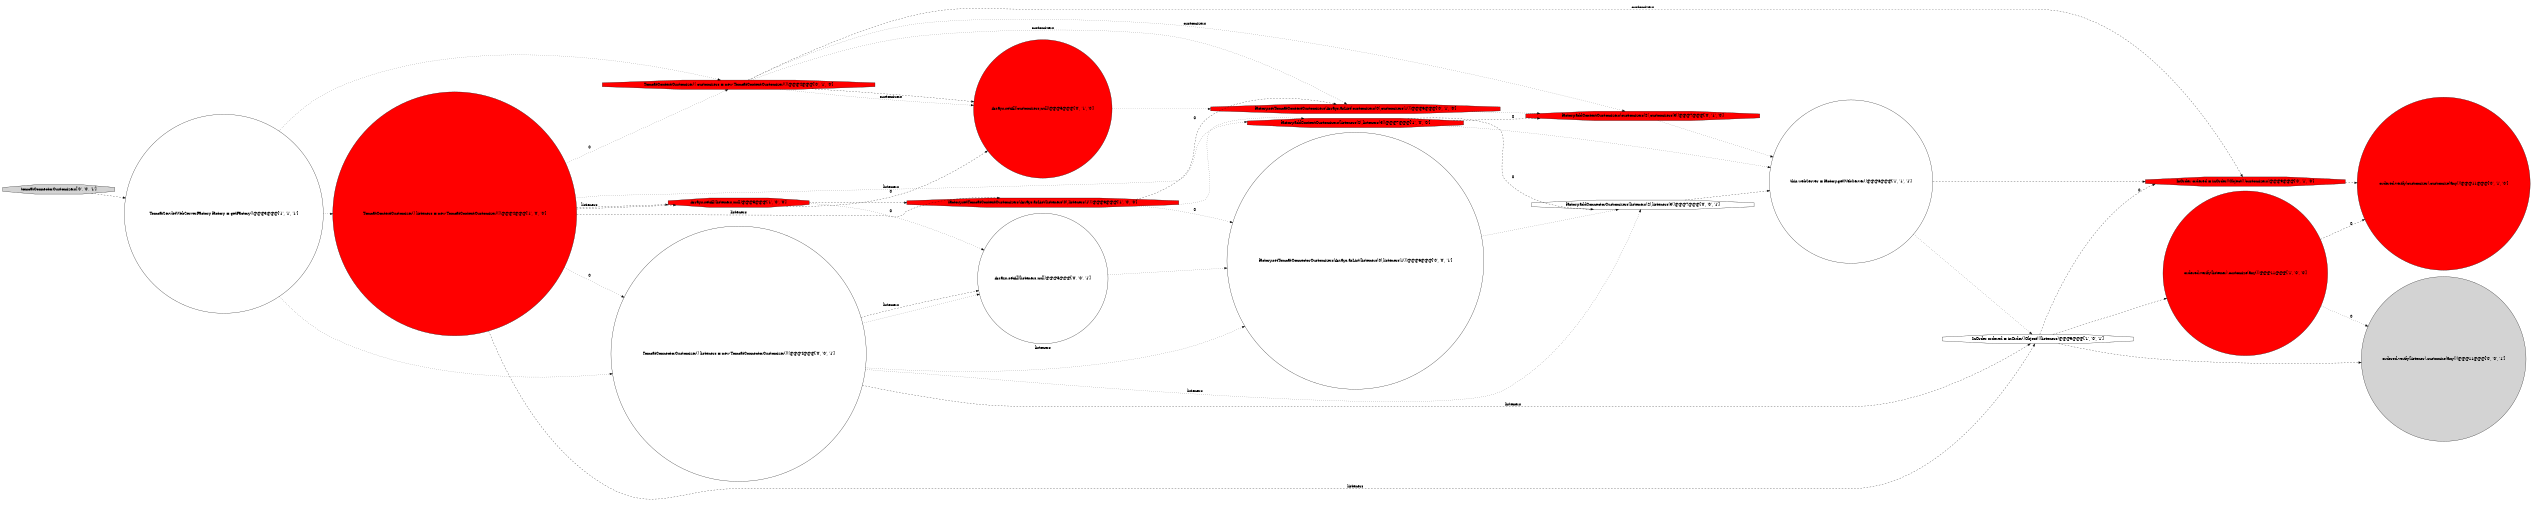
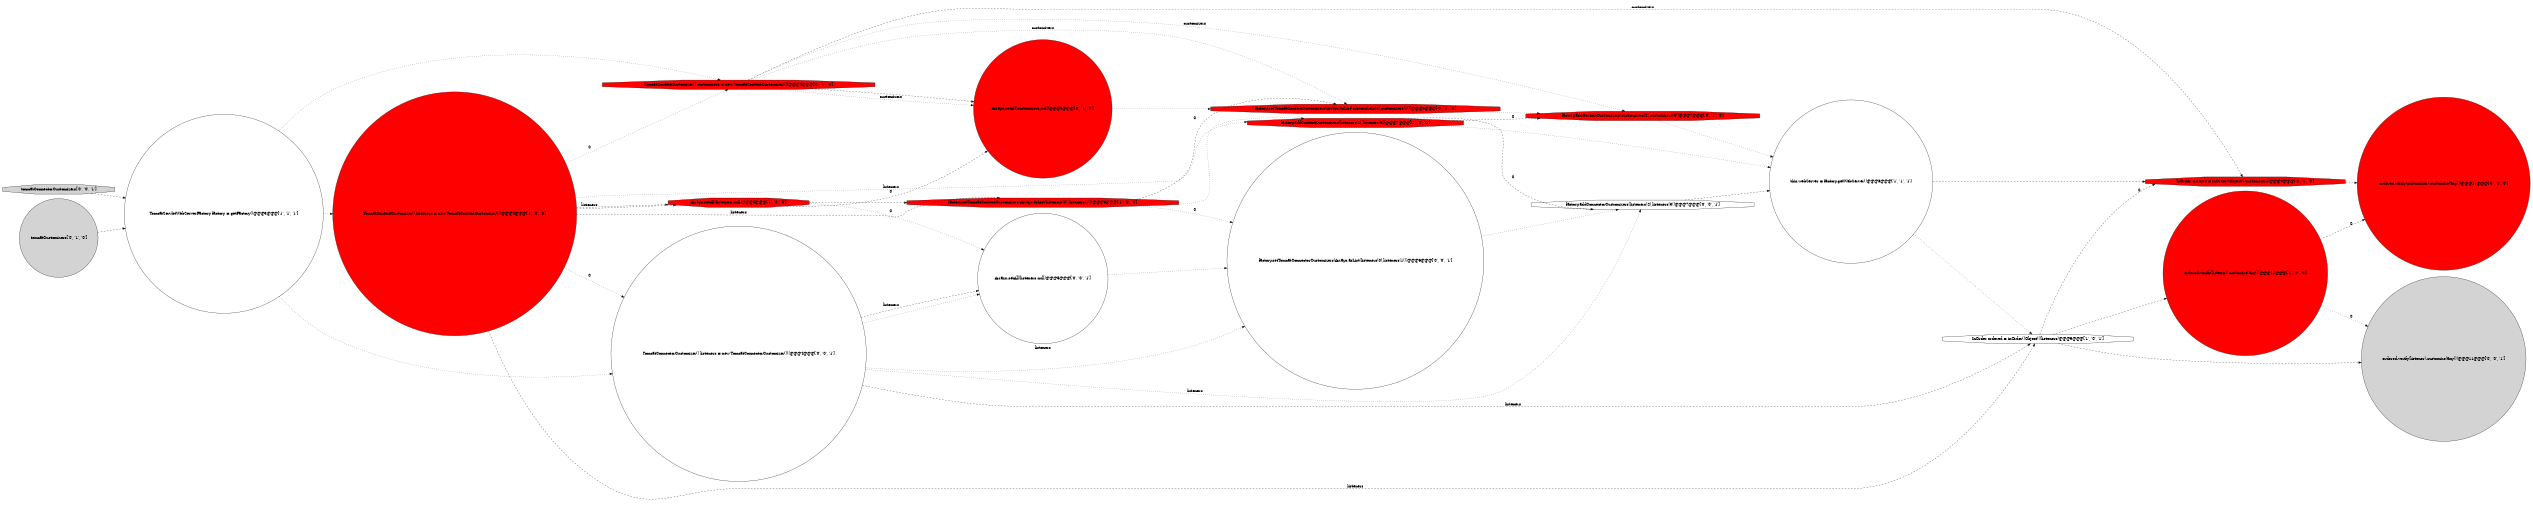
none -> (59, 238)
